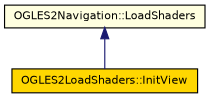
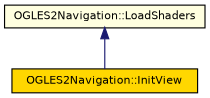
(105, 81) -> (105, 81)
